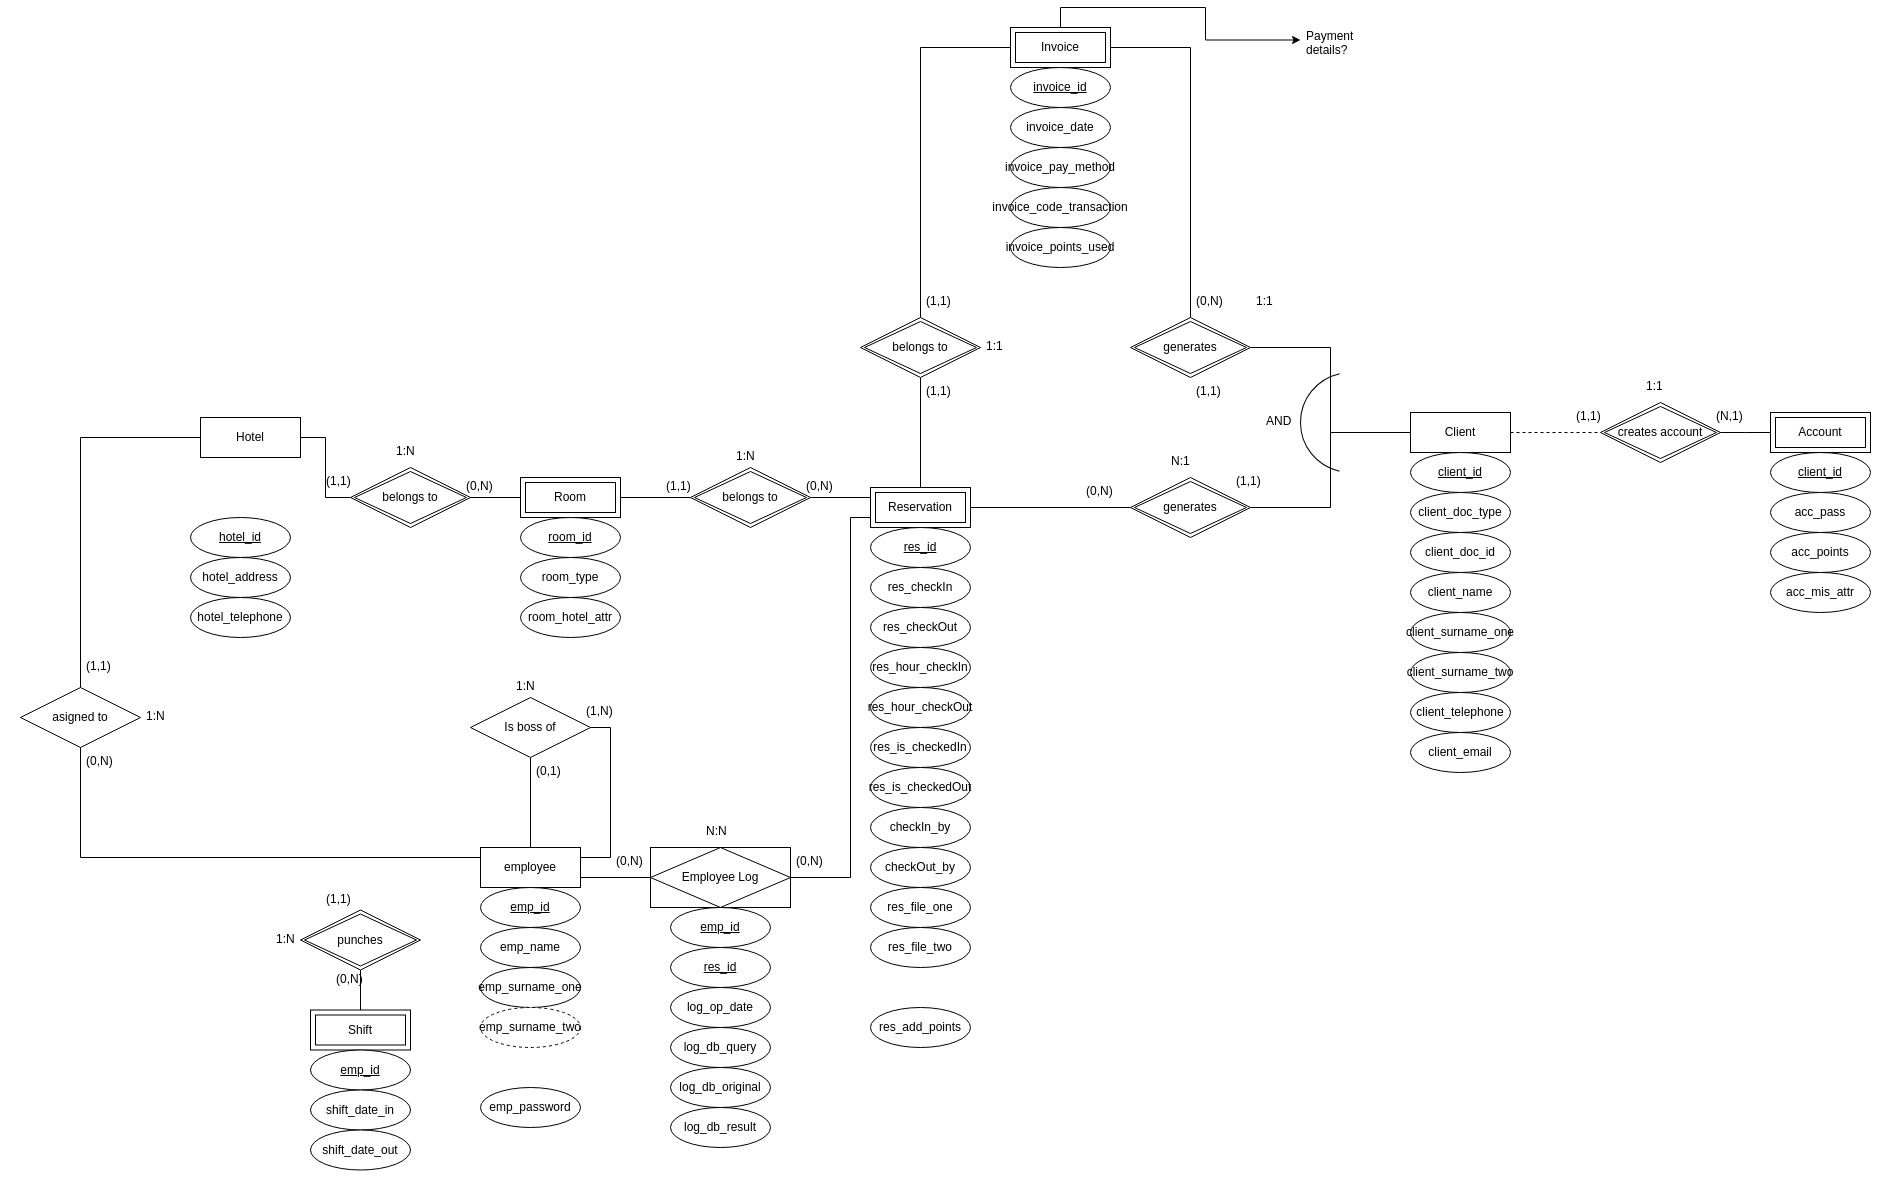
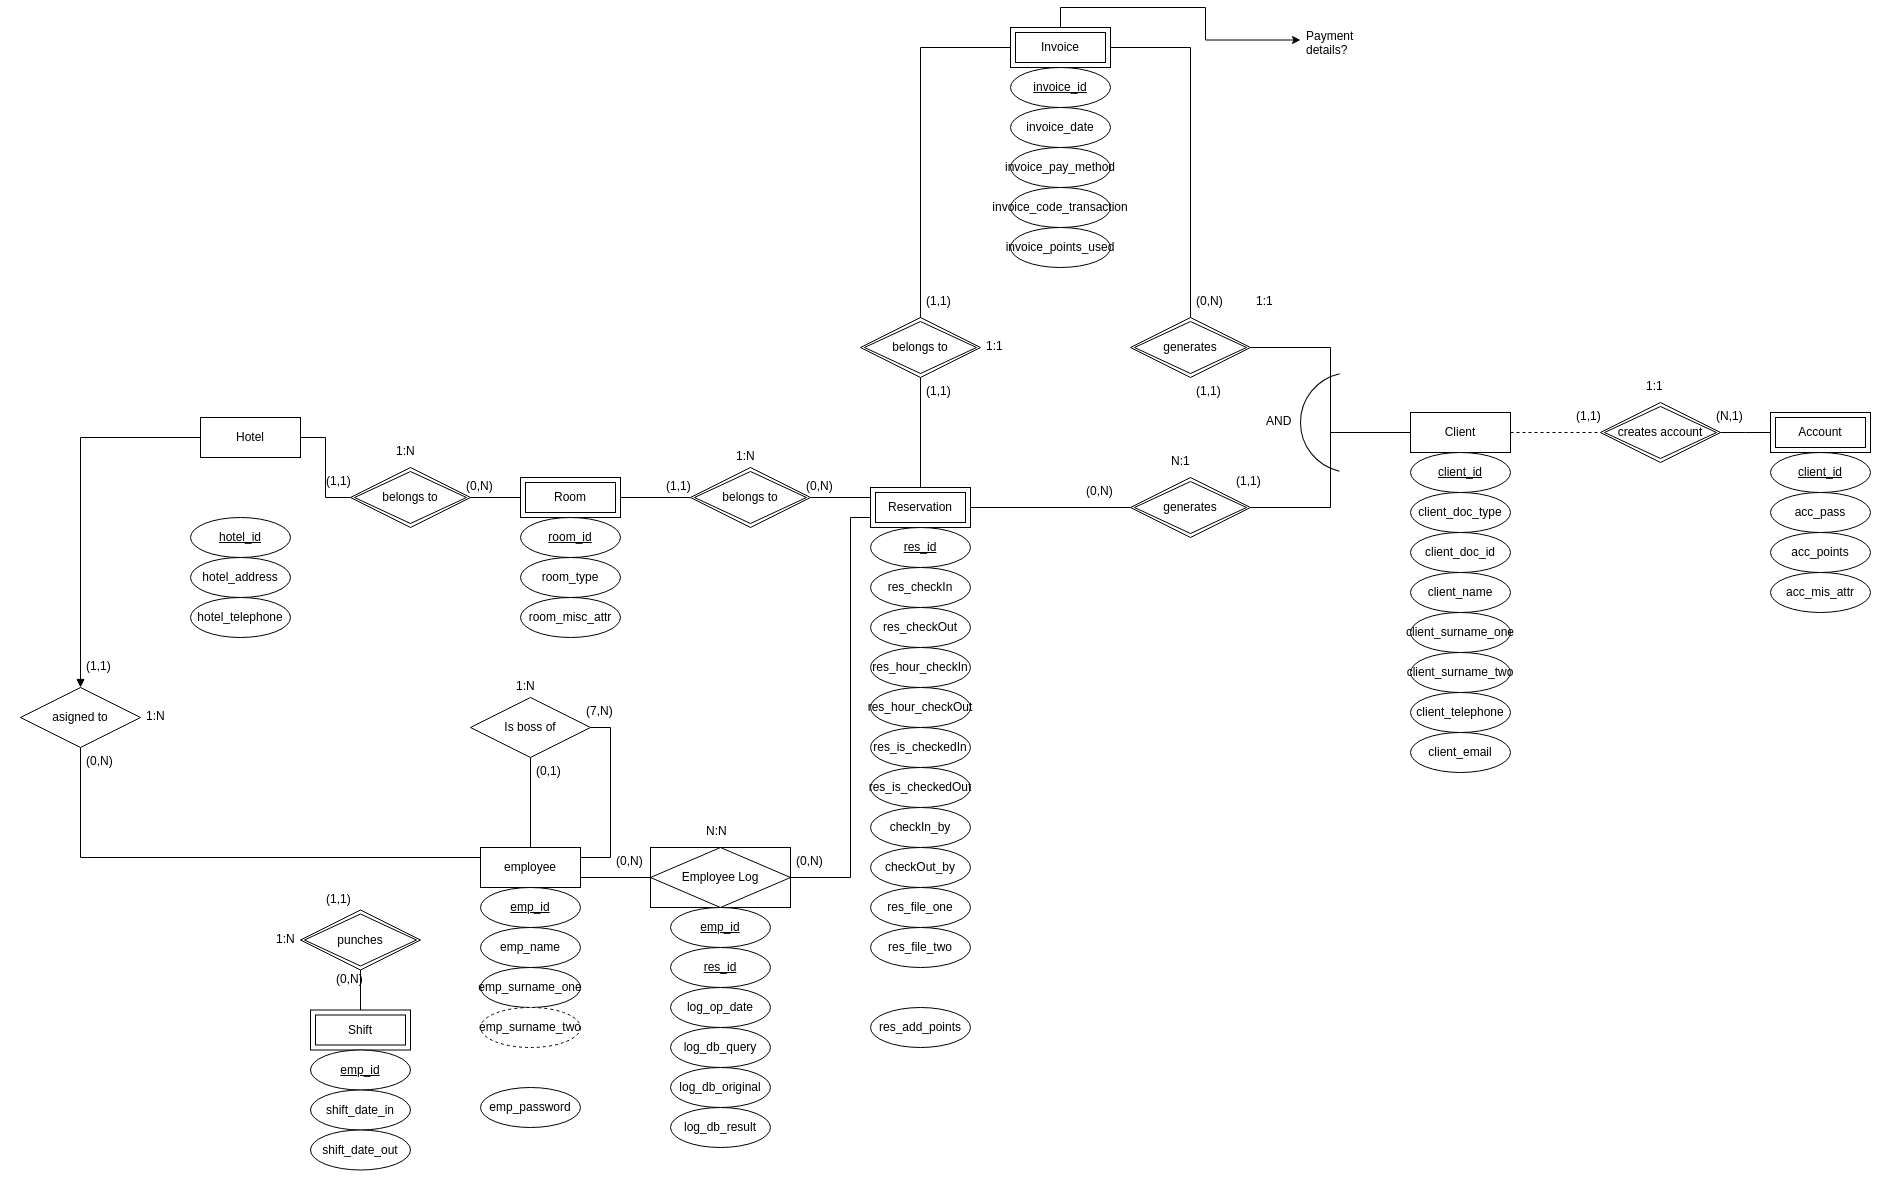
(571, 618) -> (571, 618)
(81, 682) -> (81, 678)
(602, 719) -> (602, 719)
